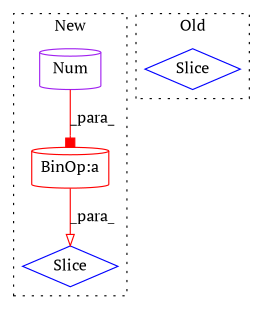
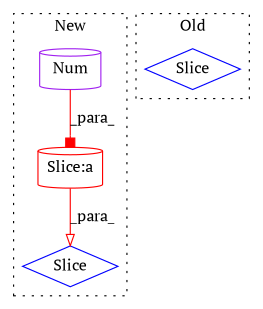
(70, 168) -> (70, 168)
